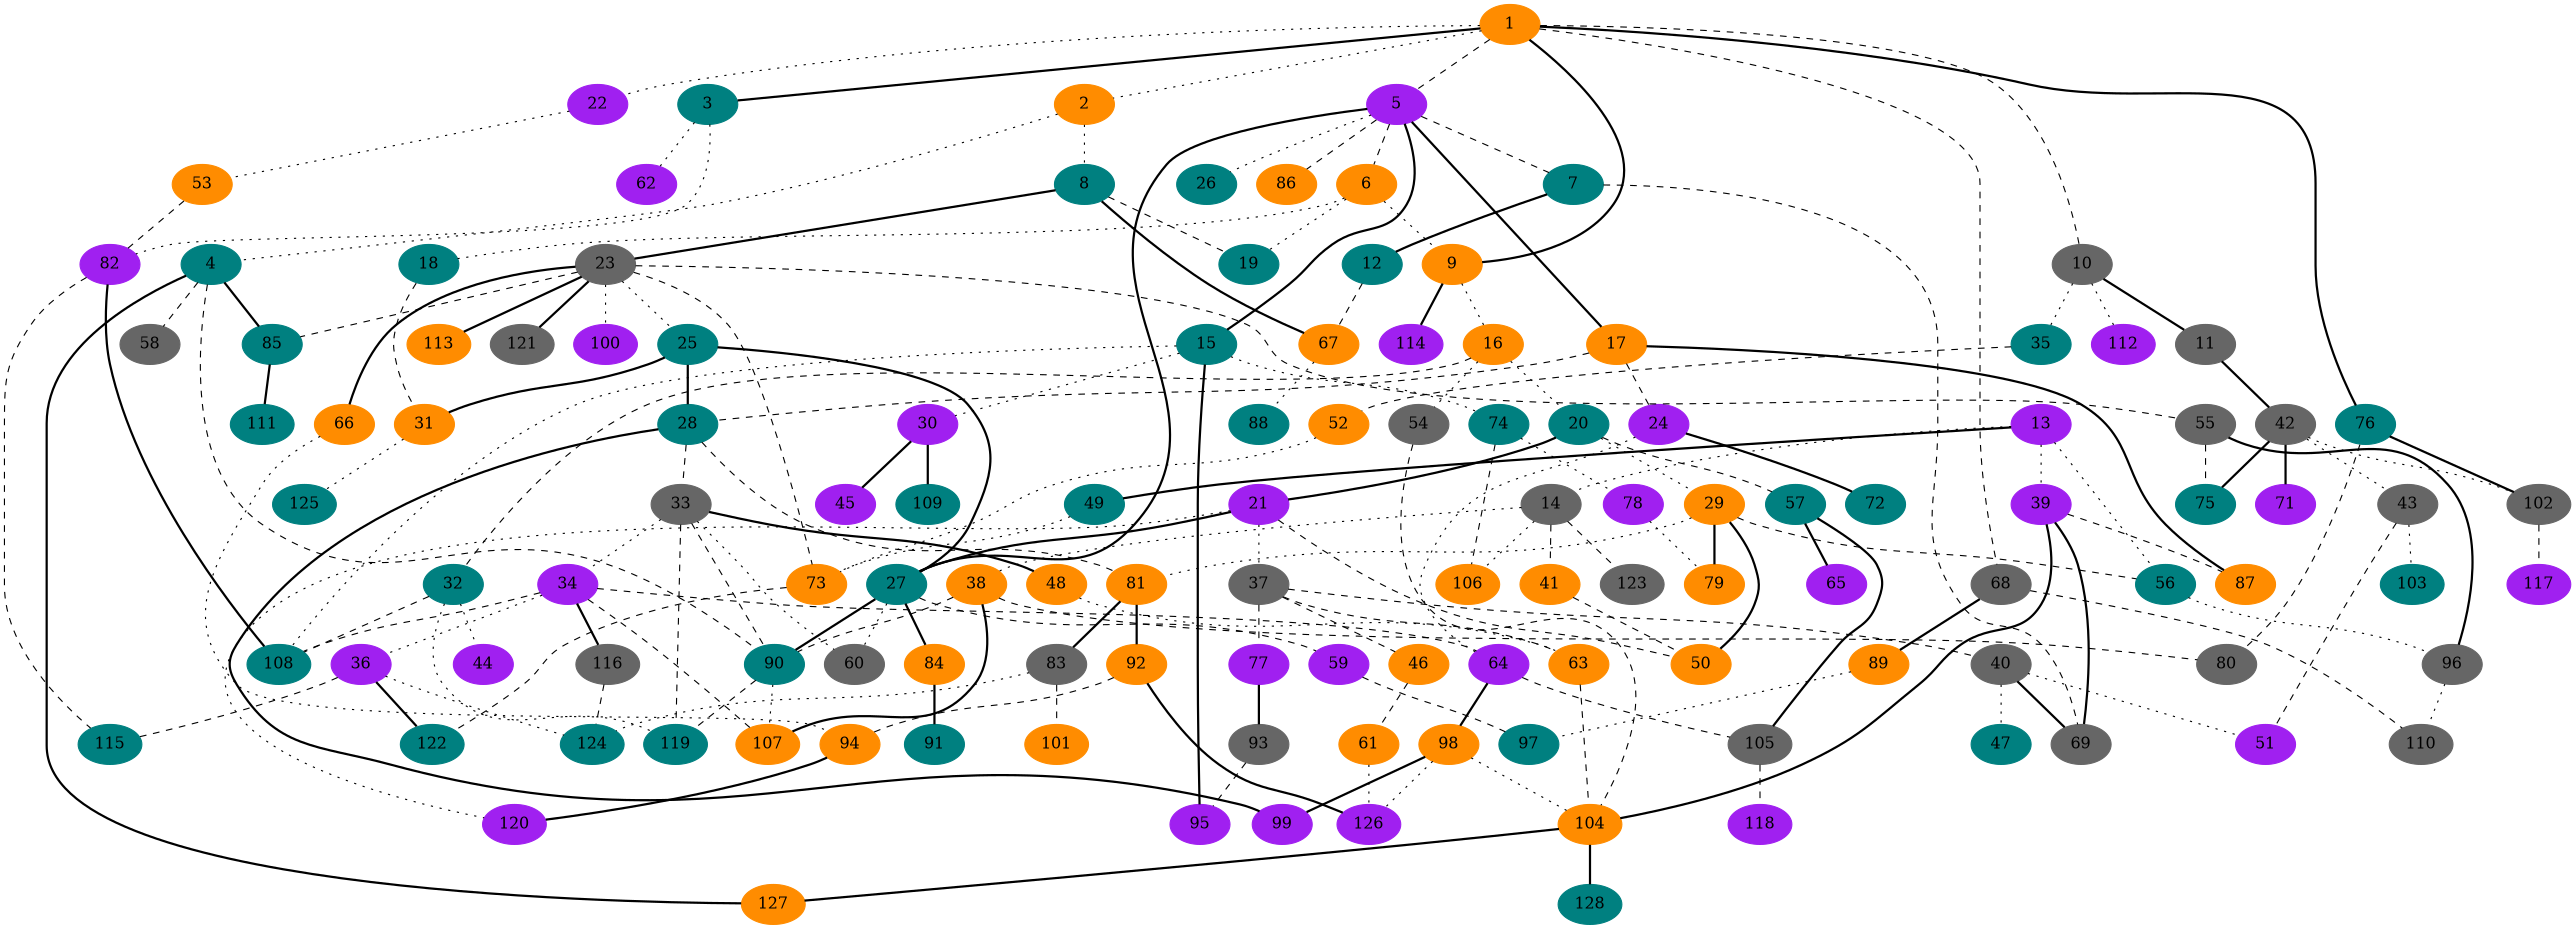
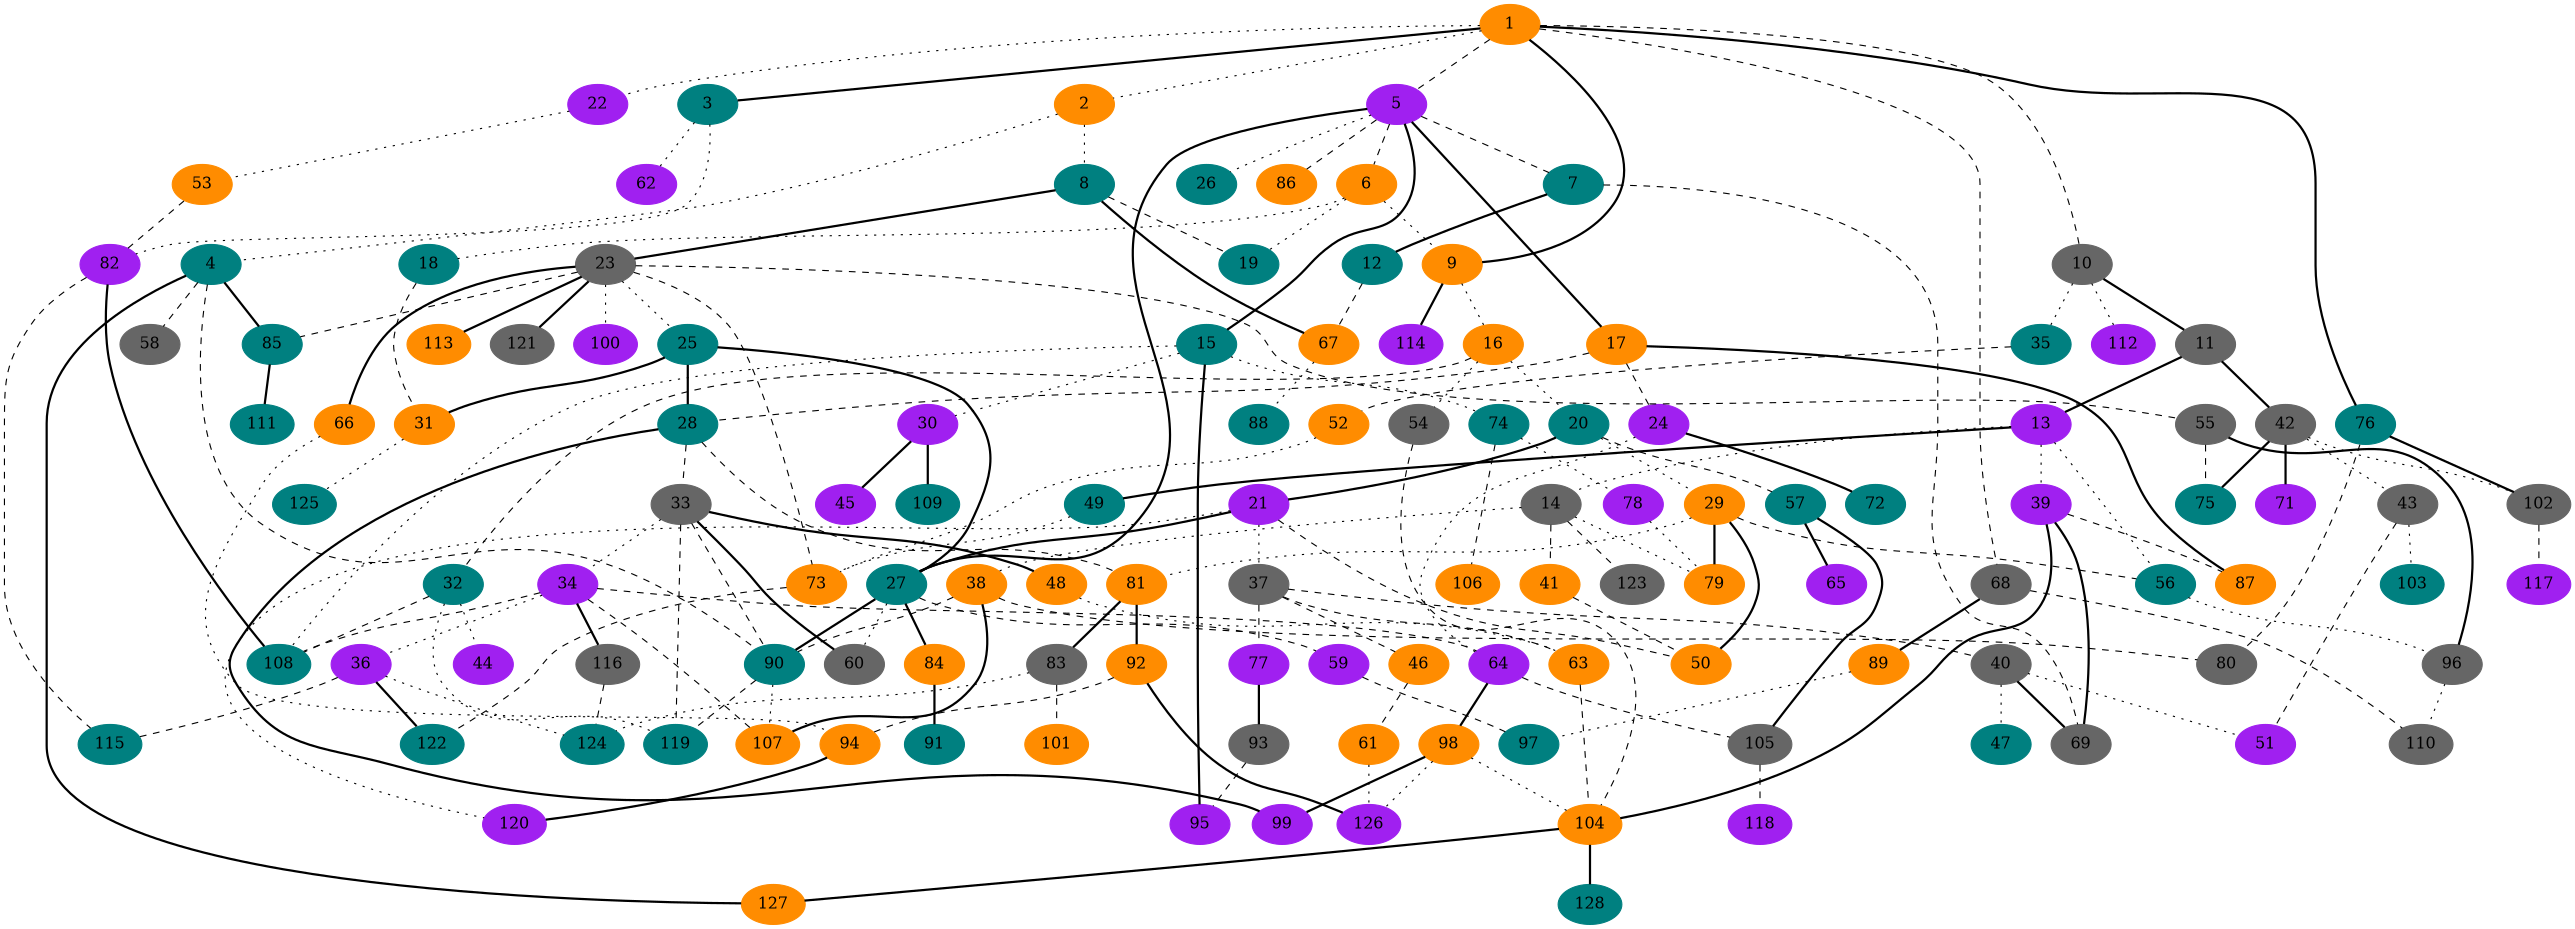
none -> (2123, 384)
(1511, 543) -> (1633, 544)
(756, 582) -> (756, 582)
